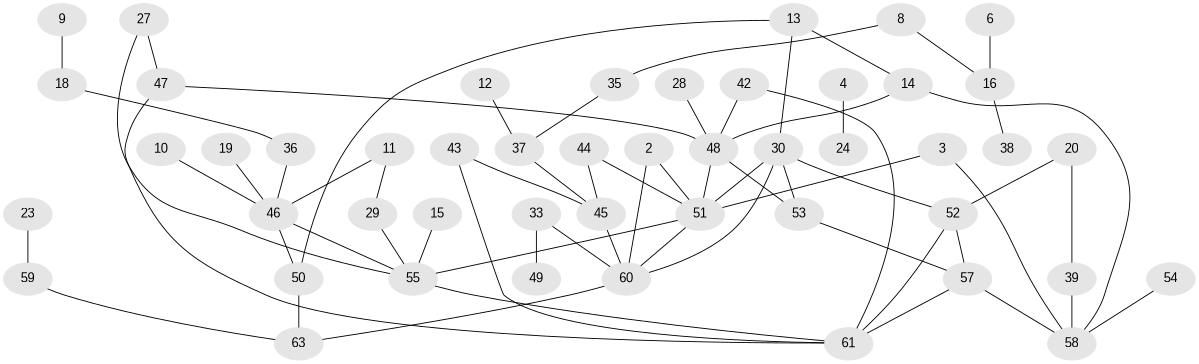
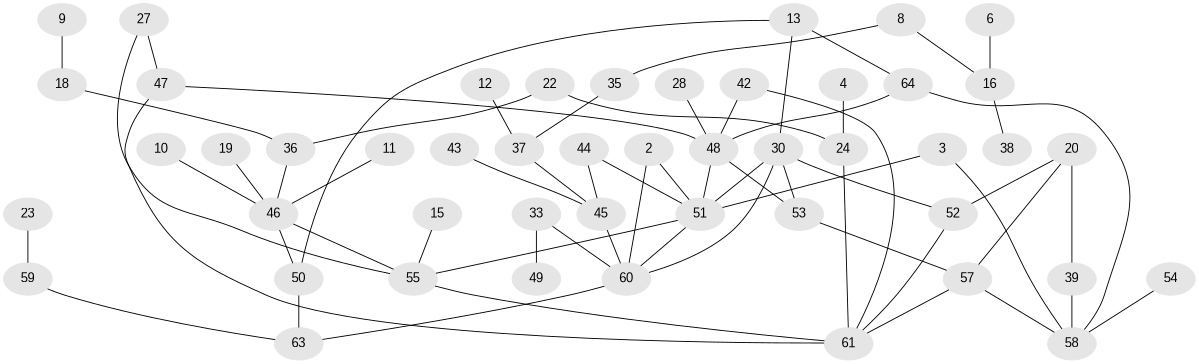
none -> (550, 85)
(908, 85) -> (908, 85)
(373, 214) -> none
(960, 246) -> (1020, 214)
(593, 325) -> (846, 247)
